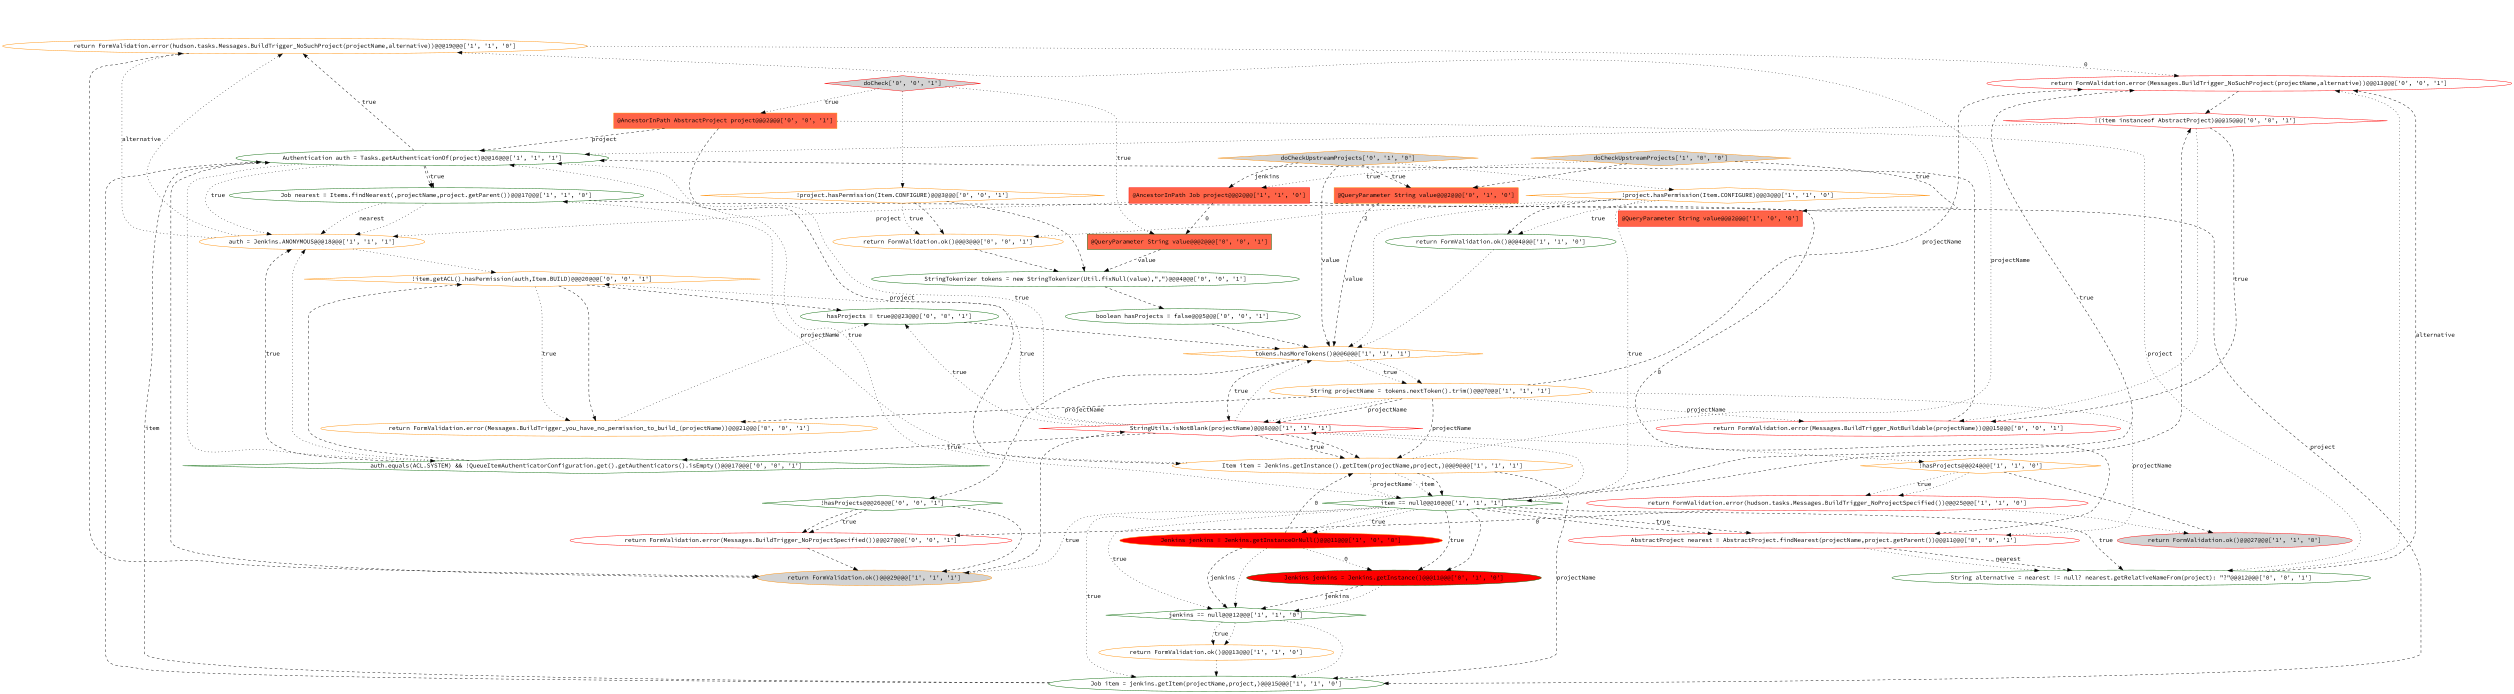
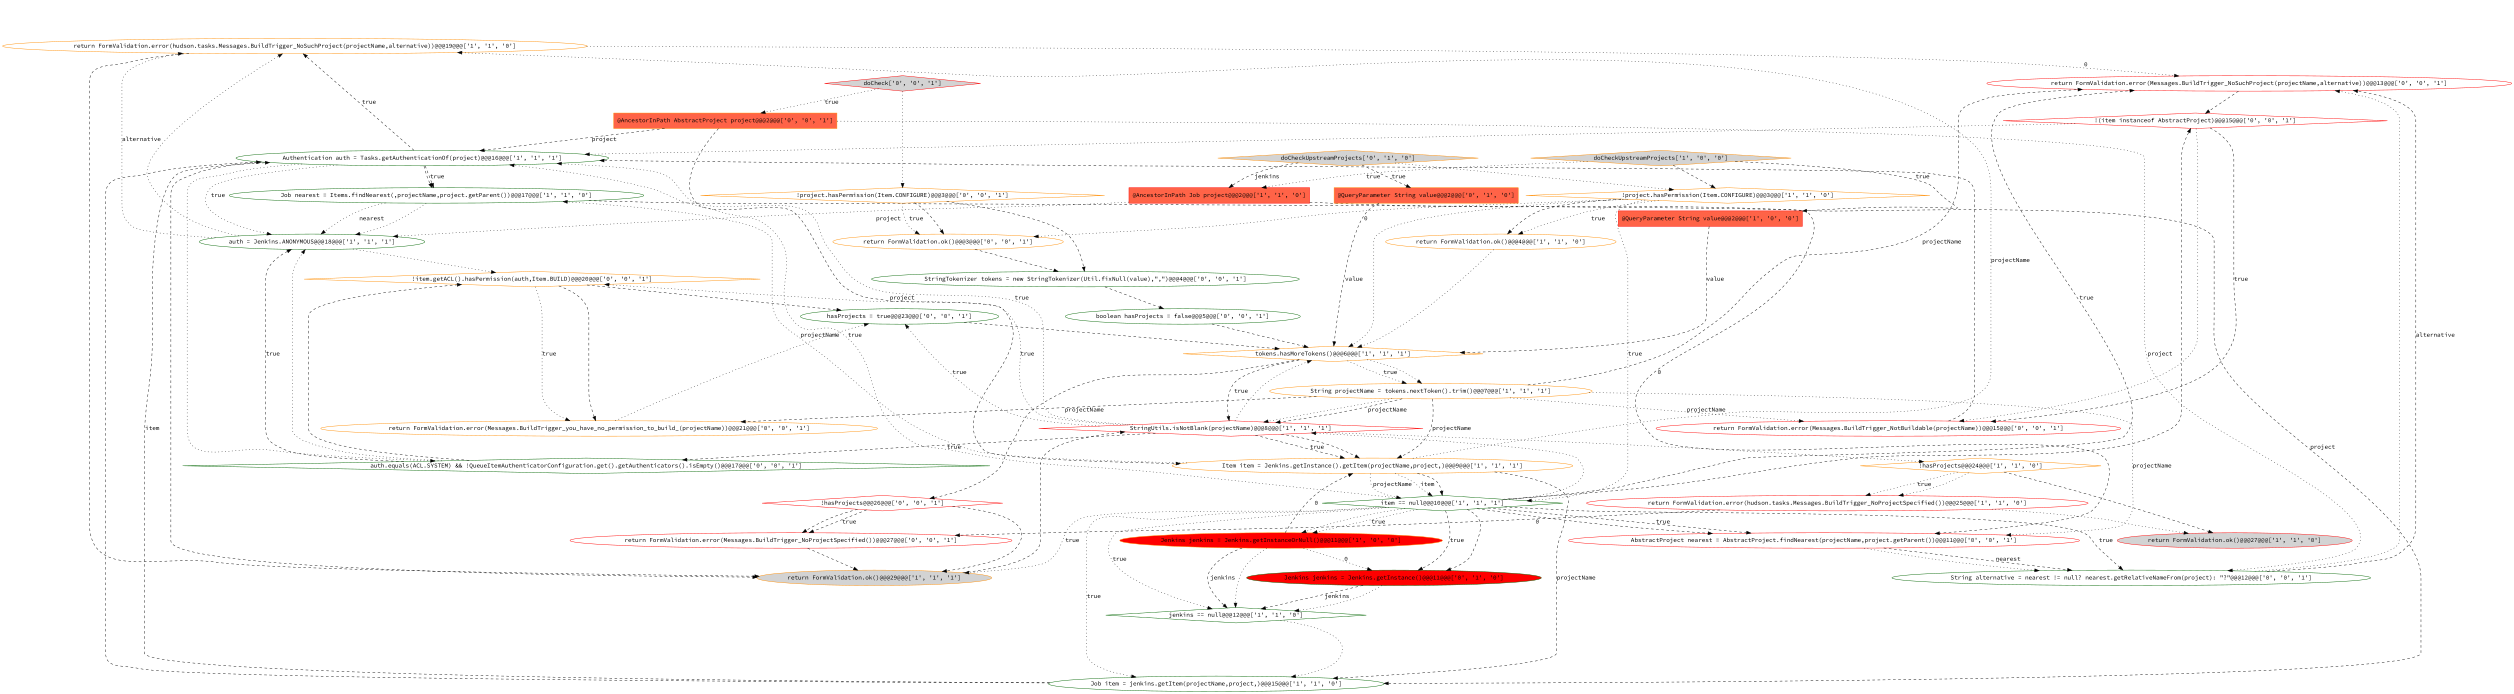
(1552, 175) -> (1692, 176)
(1366, 219) -> (1366, 219)
(312, 242) -> (312, 242)
(1179, 242) -> none
(1501, 242) -> (1501, 242)
(1322, 251) -> (1634, 342)
(882, 503) -> (882, 503)
(1216, 653) -> none
